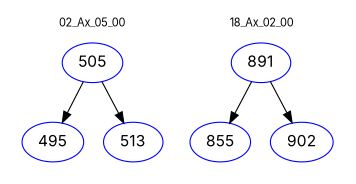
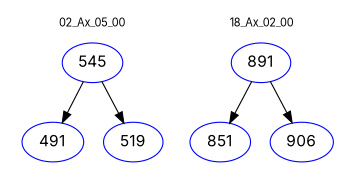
(93, 63) -> (93, 63)
(53, 142) -> (53, 142)
(133, 142) -> (133, 142)
(220, 142) -> (220, 142)
(302, 142) -> (302, 142)
